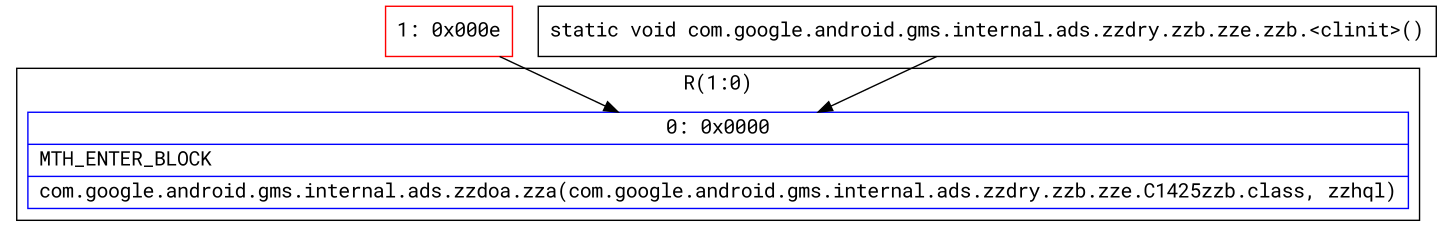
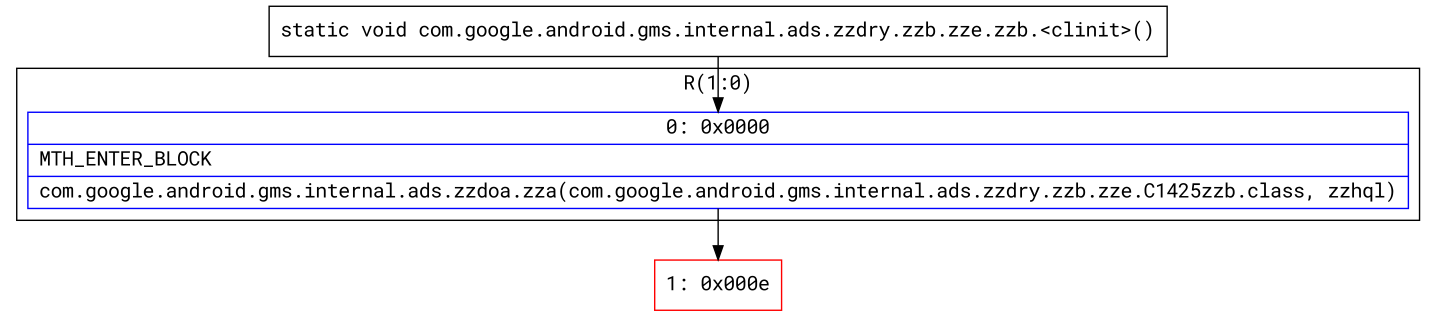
(552, 81) -> (718, 229)
